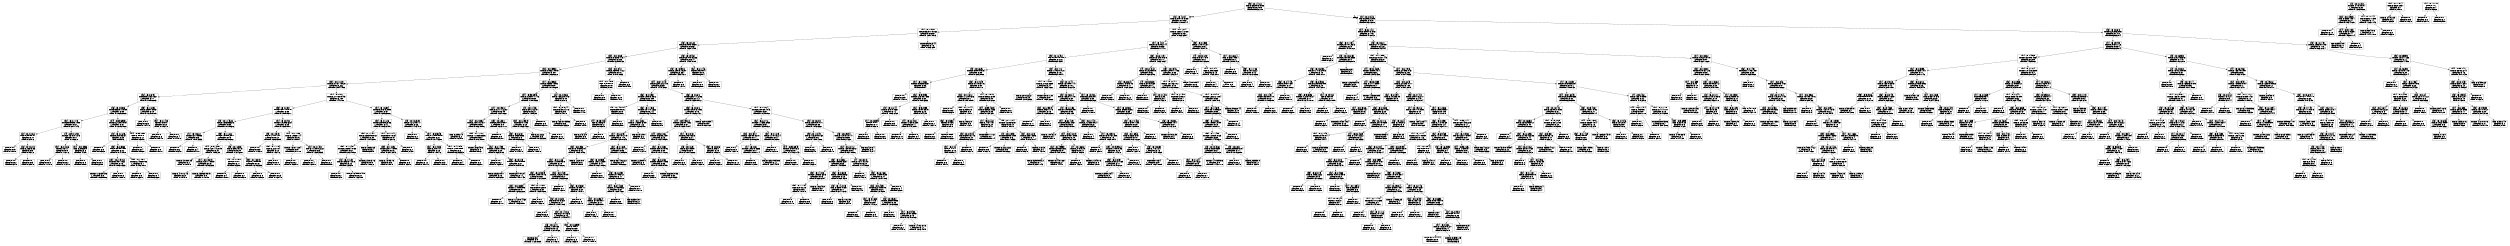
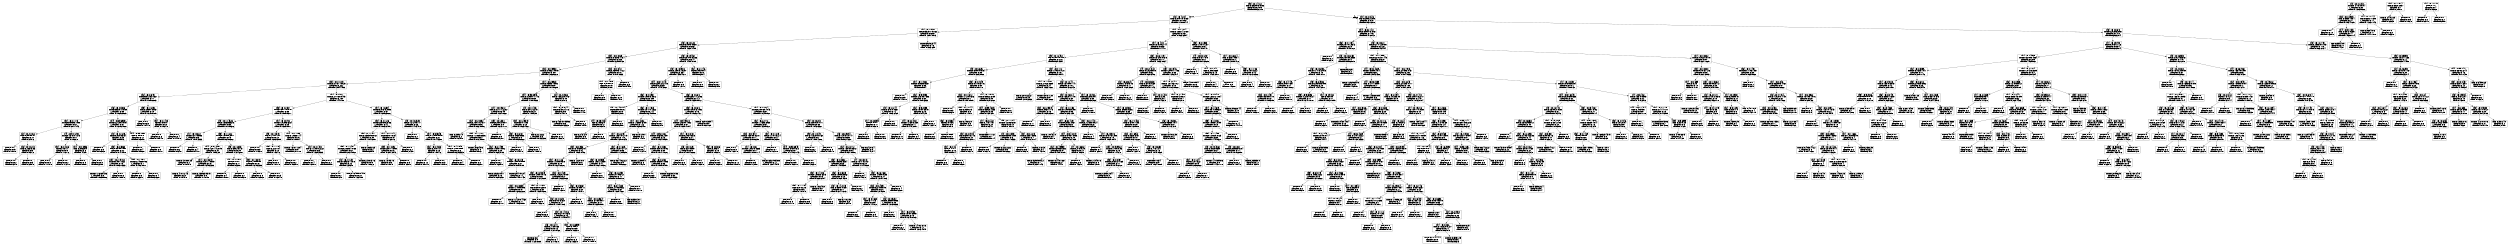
(1647, 123) -> (1645, 130)
(540, 124) -> none
(1234, 124) -> (1234, 124)
(292, 156) -> (282, 156)
